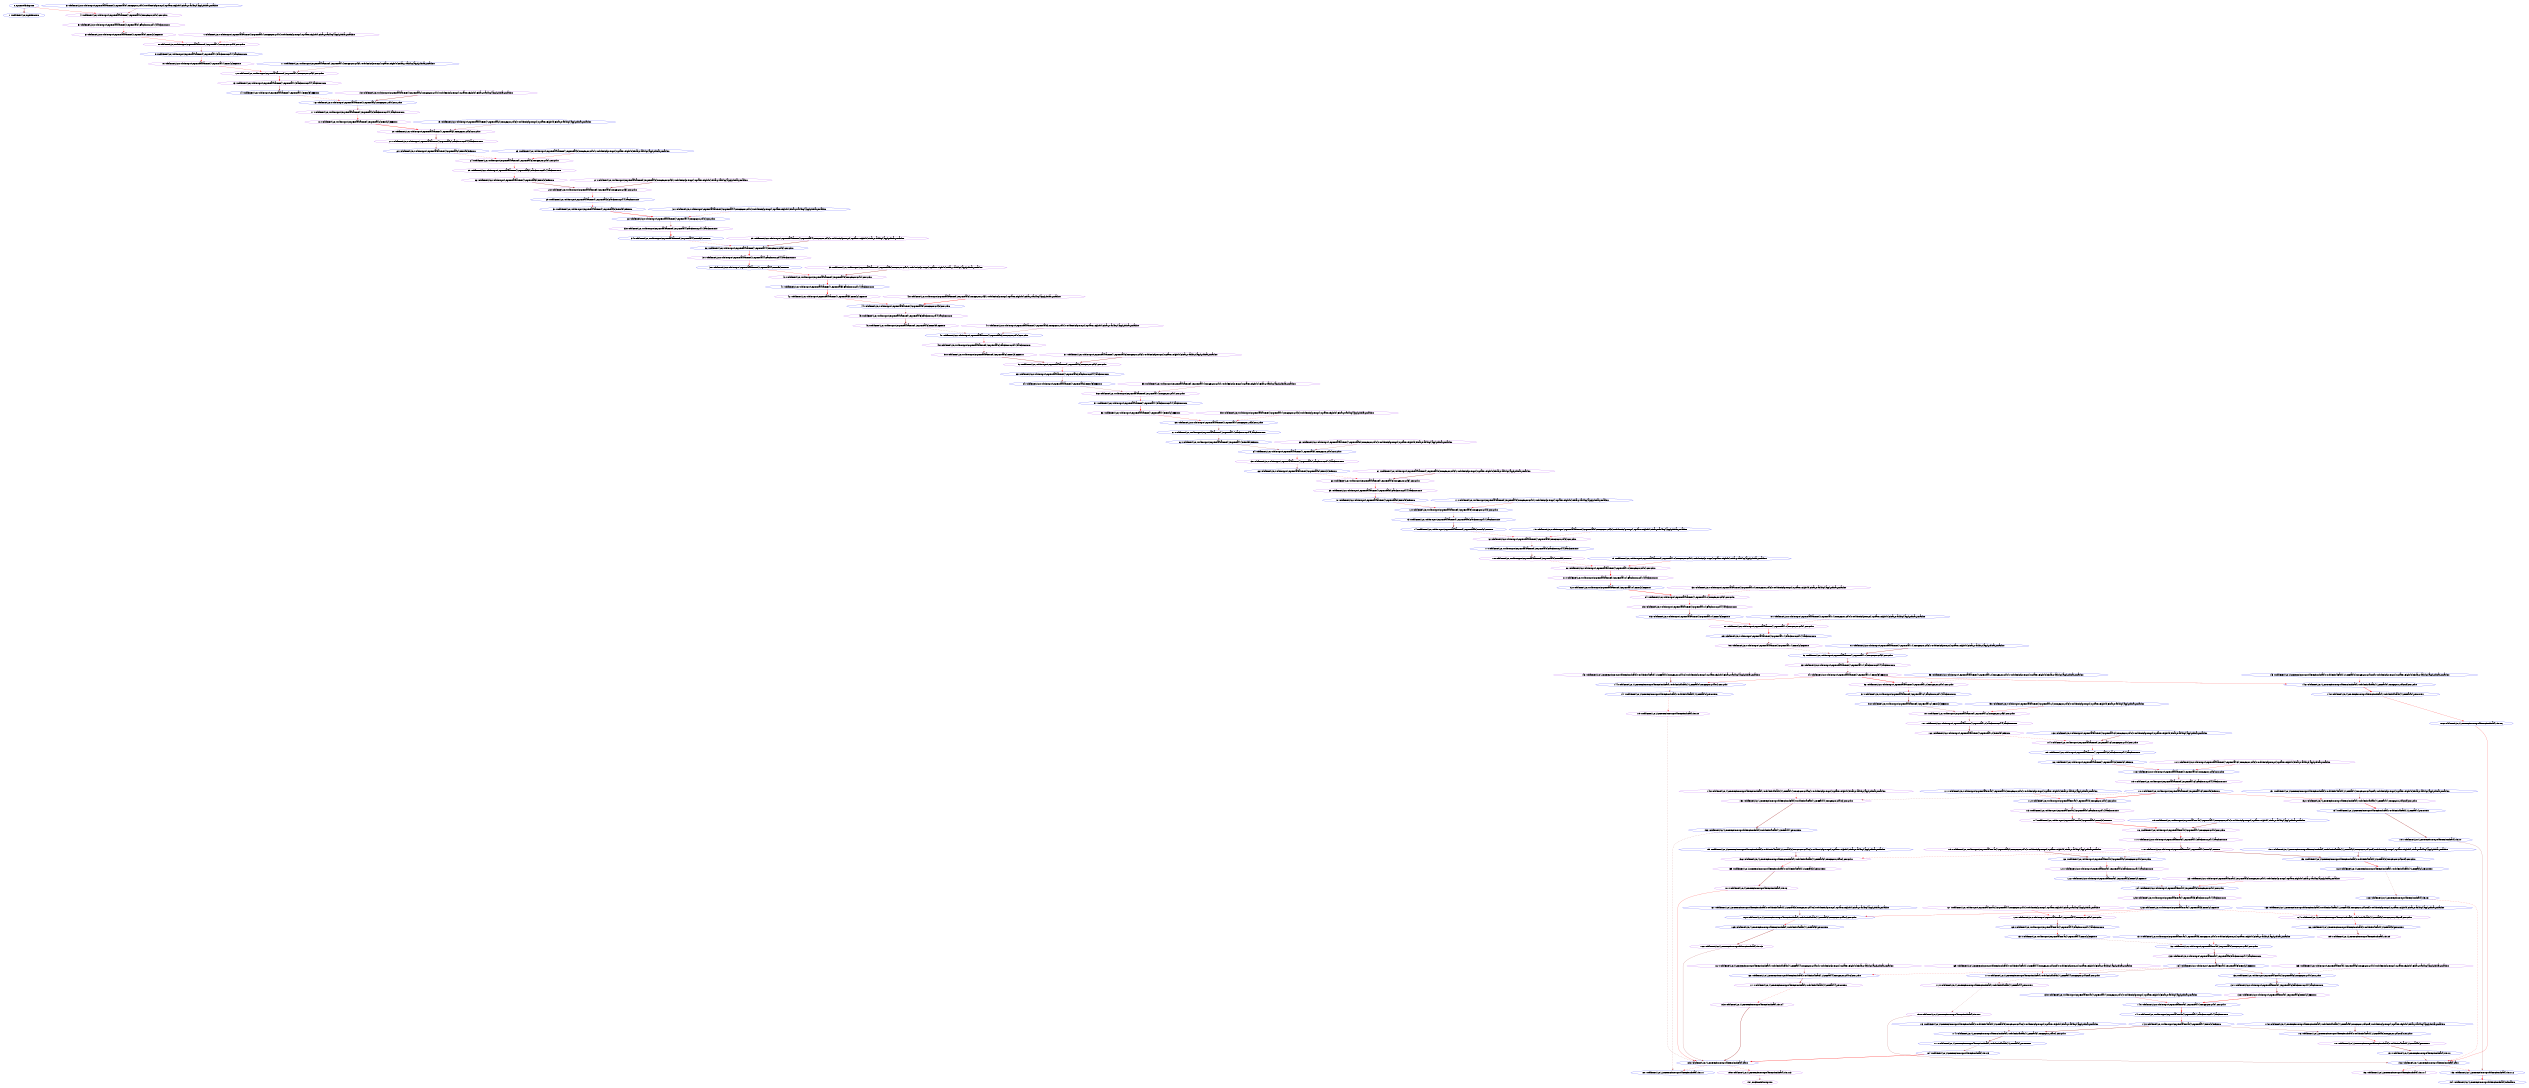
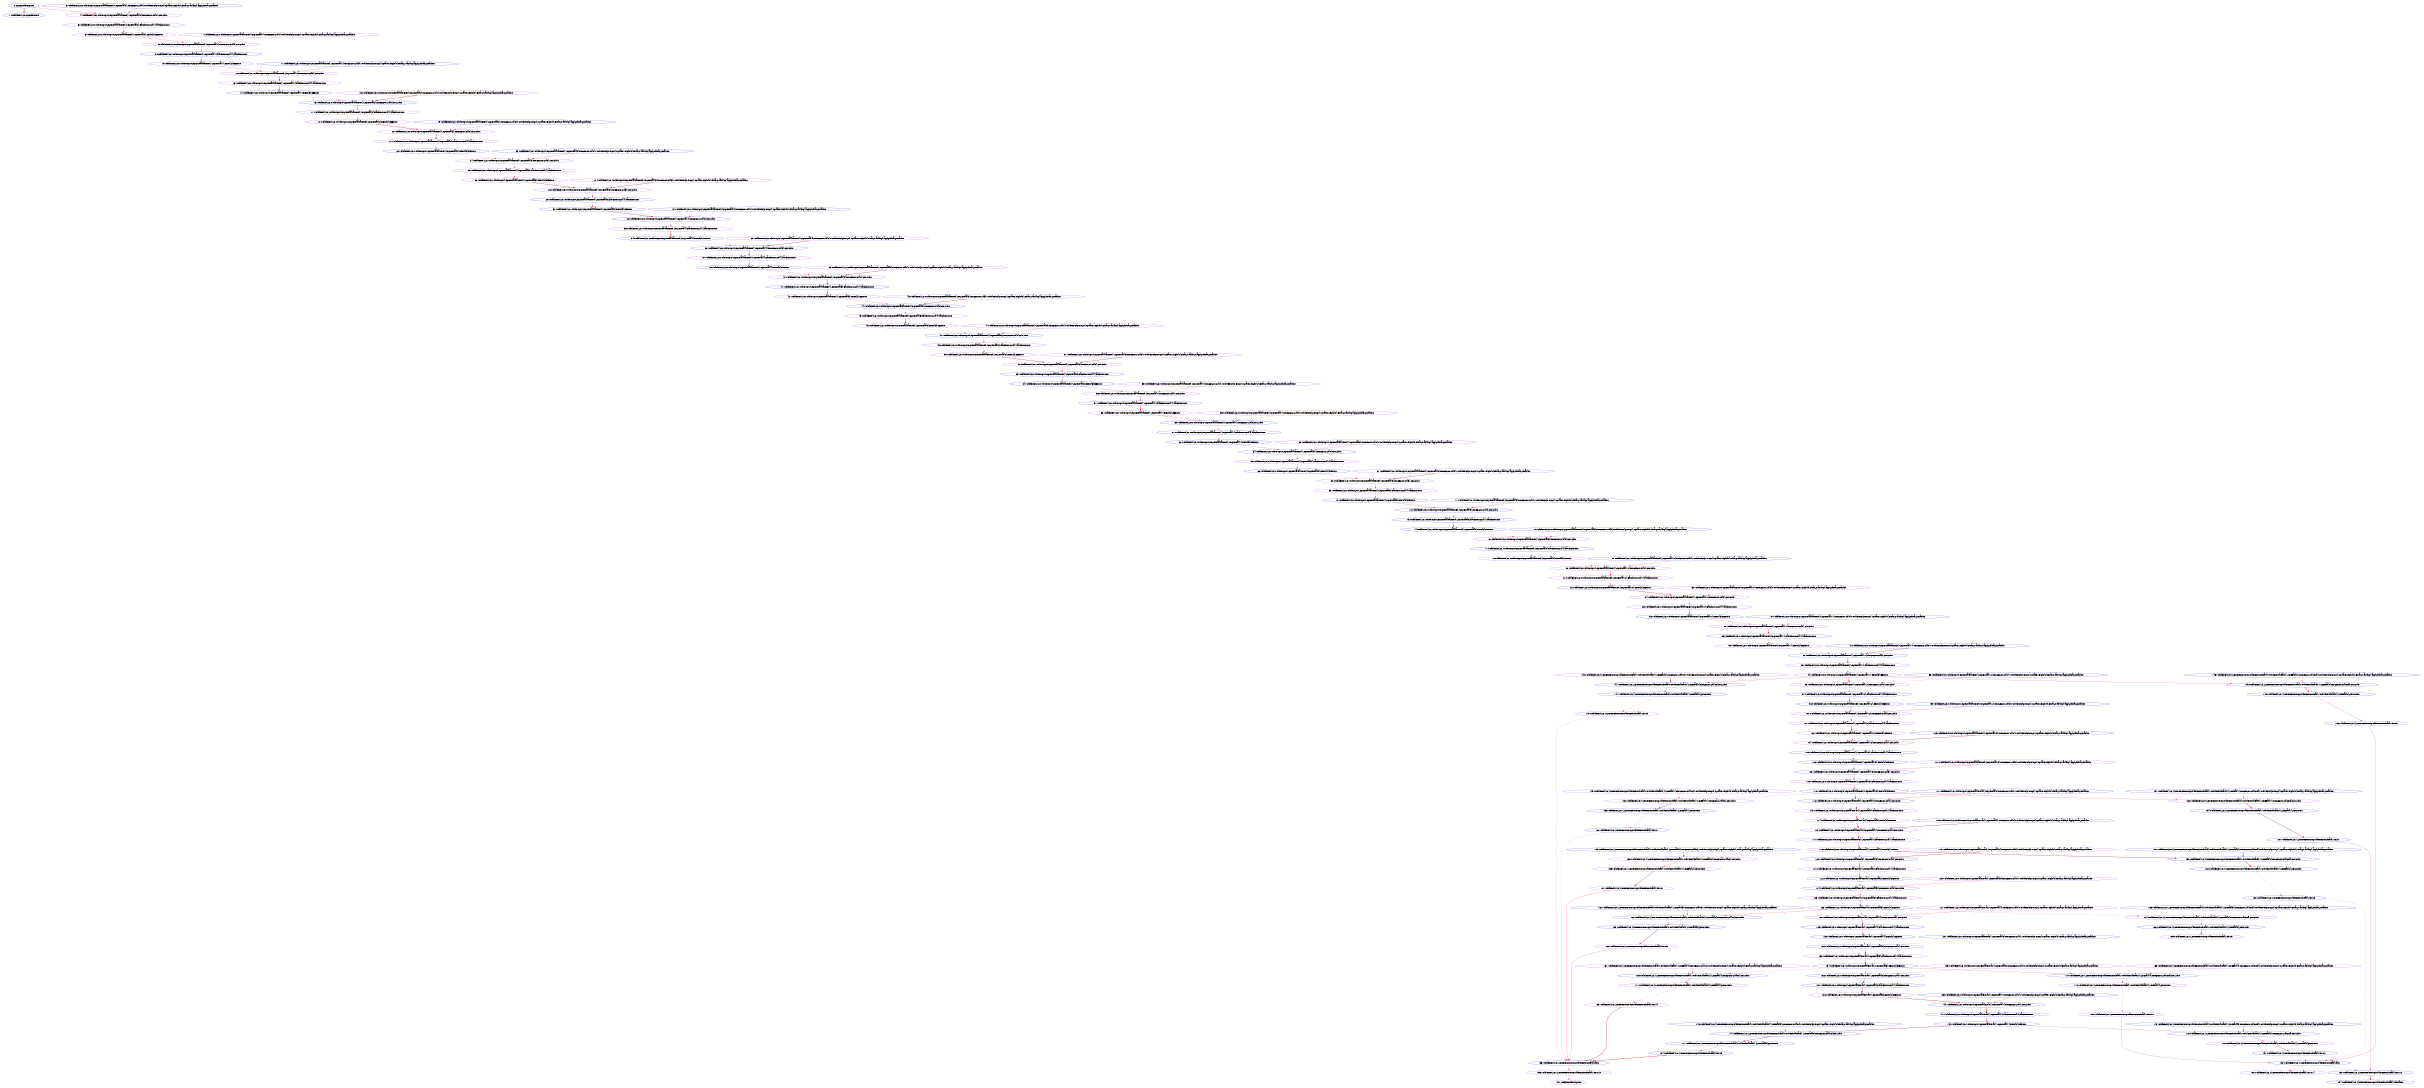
(1696, 1068) -> (1561, 930)
